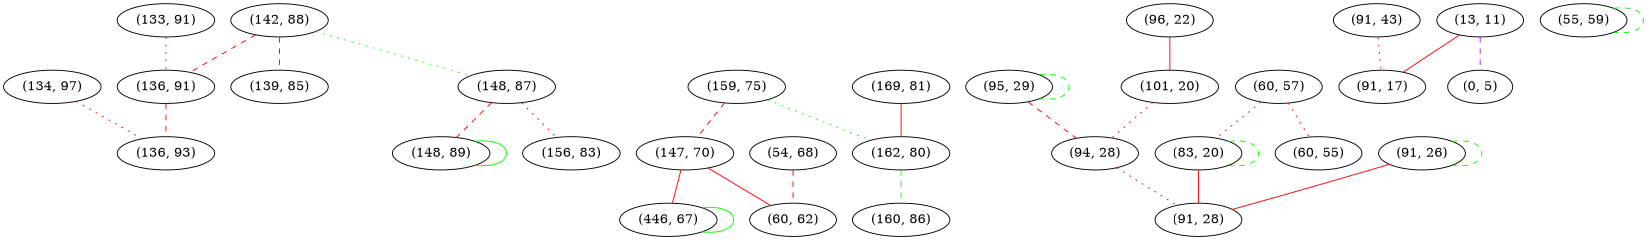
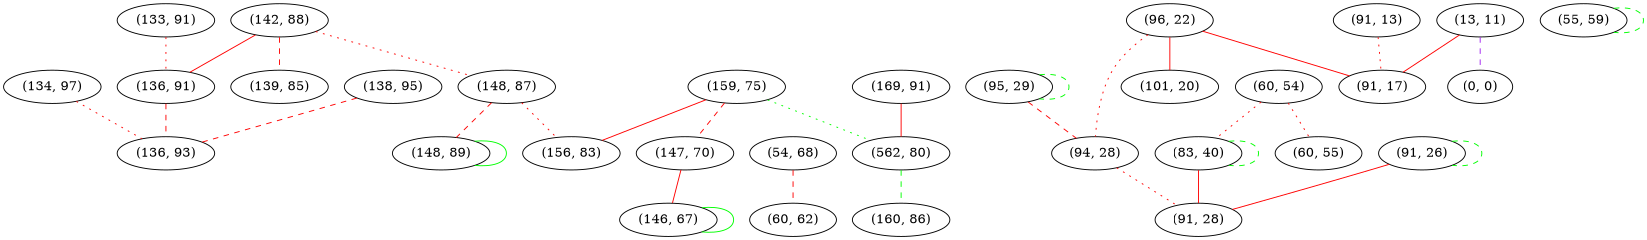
(1377, 20) -> (1377, 20)
(223, 54) -> (223, 54)
(393, 54) -> (393, 54)
none -> (1276, 54)
none -> (393, 87)
(901, 87) -> (901, 87)
(1279, 87) -> (1279, 87)
(1480, 87) -> (1480, 87)
none -> (654, 120)
(1132, 120) -> (1108, 78)
(901, 153) -> (901, 153)
(1198, 153) -> (1198, 153)
(739, 187) -> none
(668, 220) -> (668, 220)
